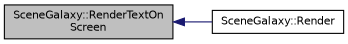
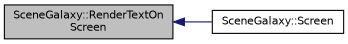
(278, 22) -> (278, 22)
